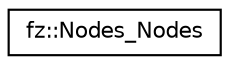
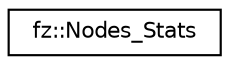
(115, 32) -> (115, 32)
